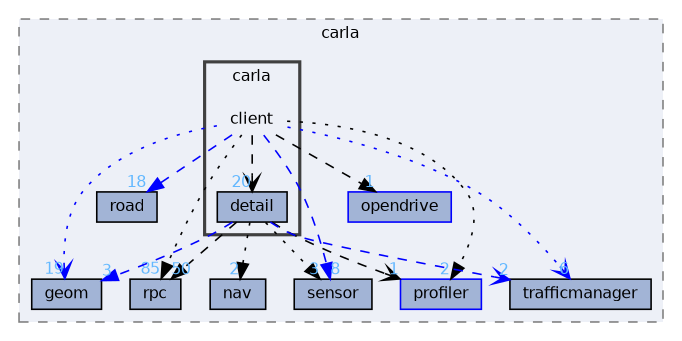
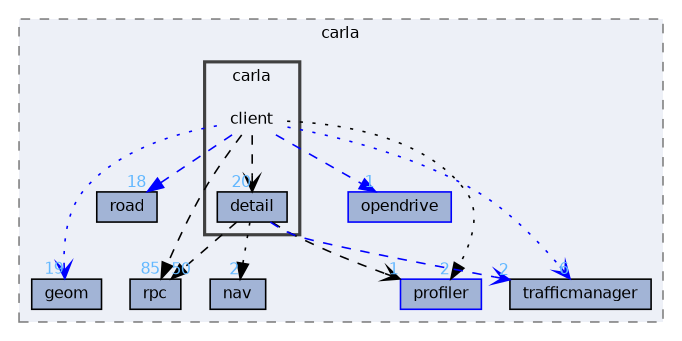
(319, 159) -> (319, 159)
(195, 207) -> (195, 207)
(188, 246) -> none
(333, 294) -> none
